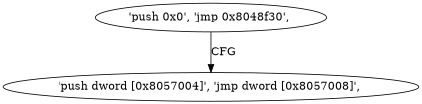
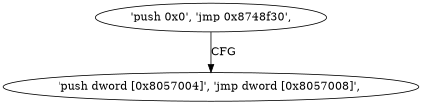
(211, 18) -> (211, 18)
